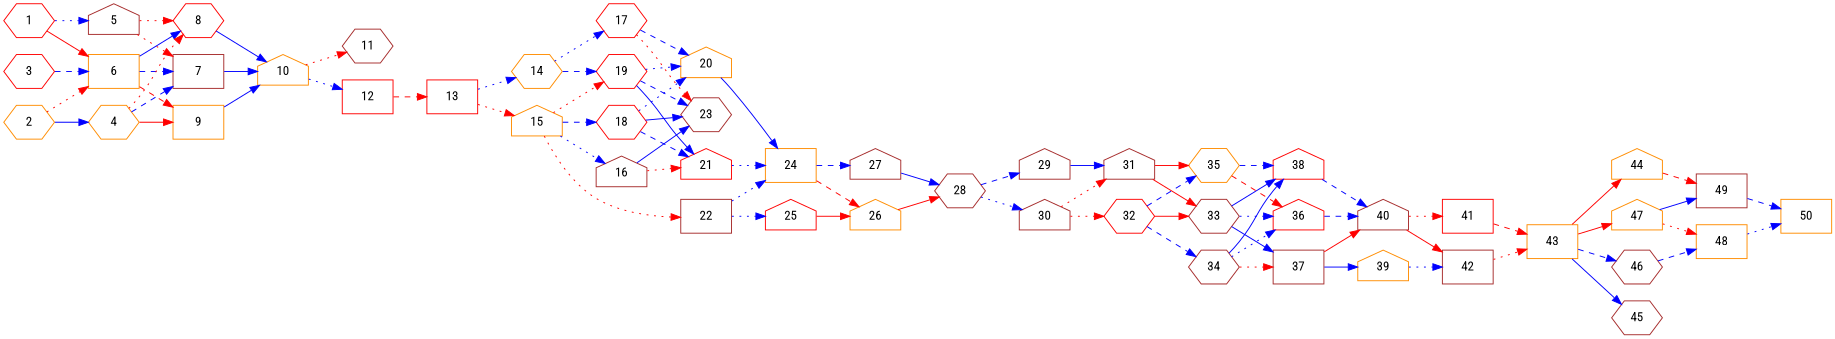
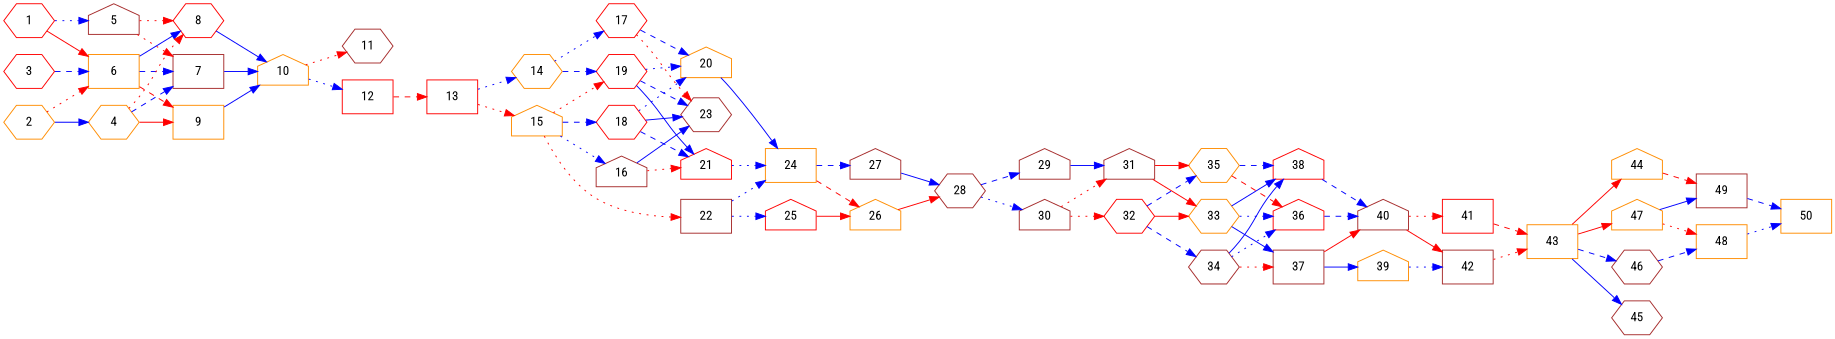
(1214, 216) -> (1214, 216)
